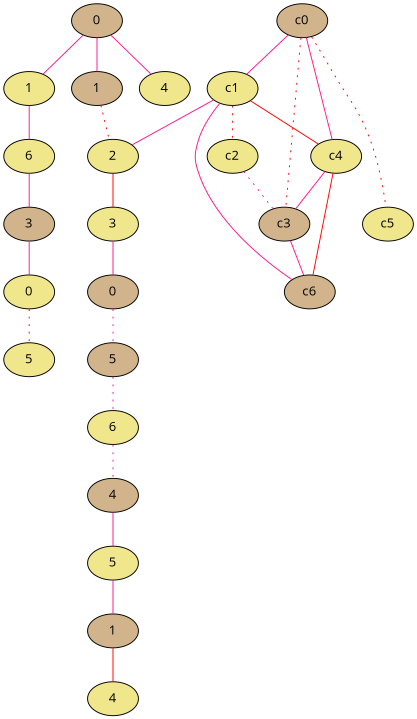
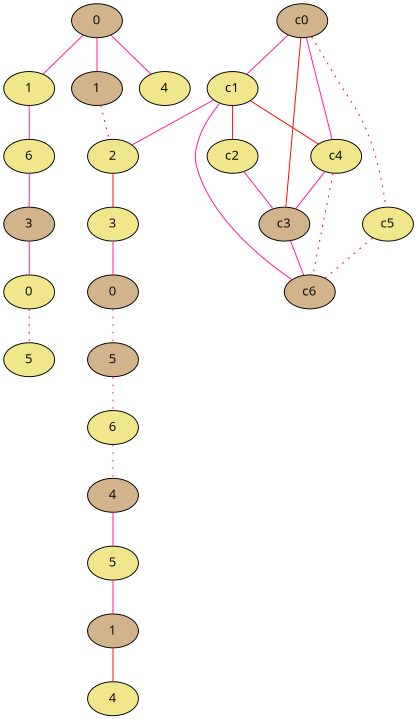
(294, 118) -> (294, 118)
(233, 123) -> (233, 123)
(258, 190) -> (258, 190)
(323, 224) -> (323, 224)
none -> (349, 258)
